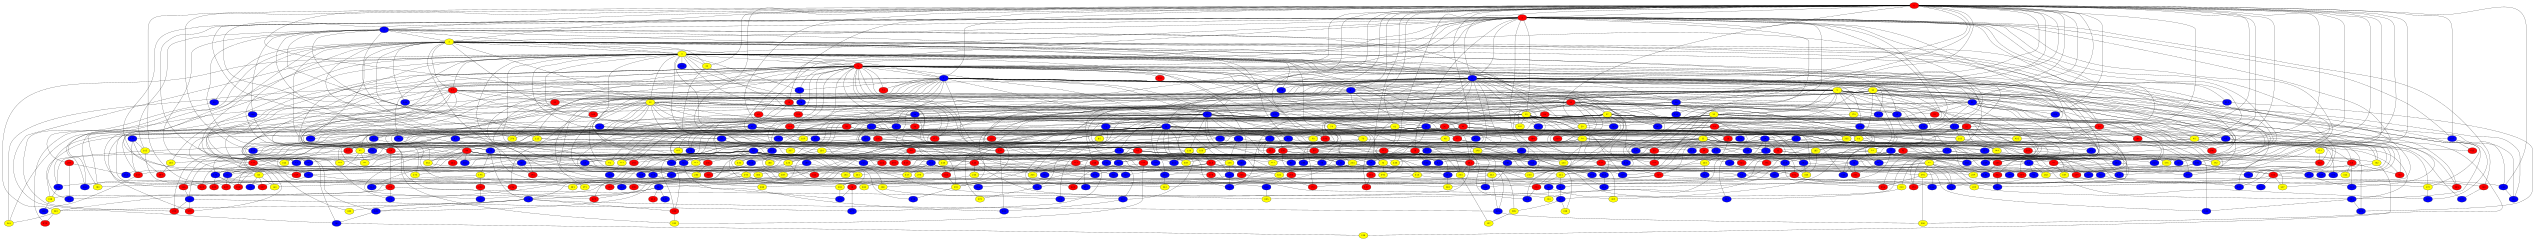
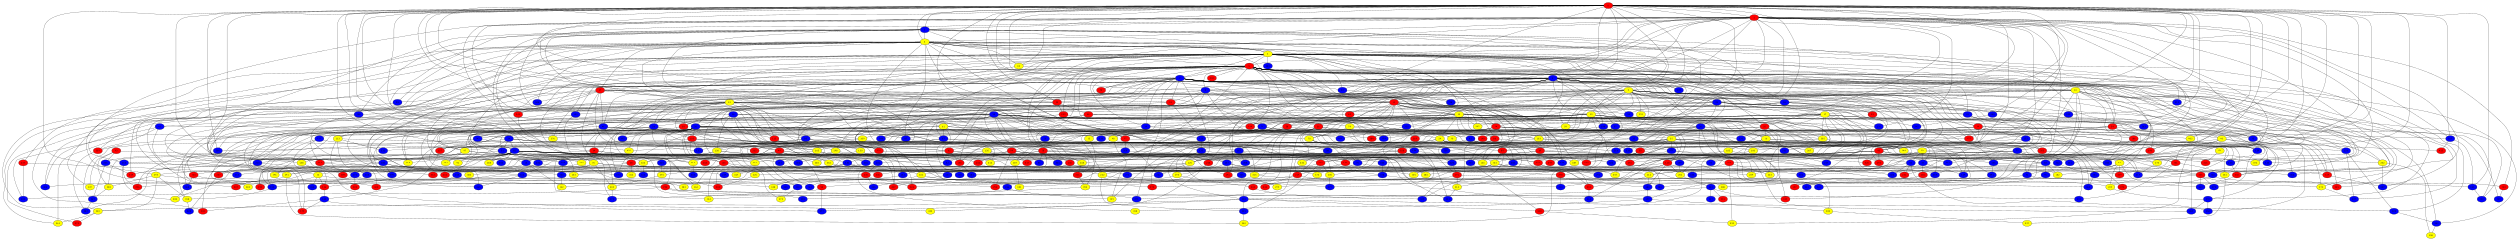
(1162, 140) -> (1126, 133)
(1209, 157) -> (680, 157)
